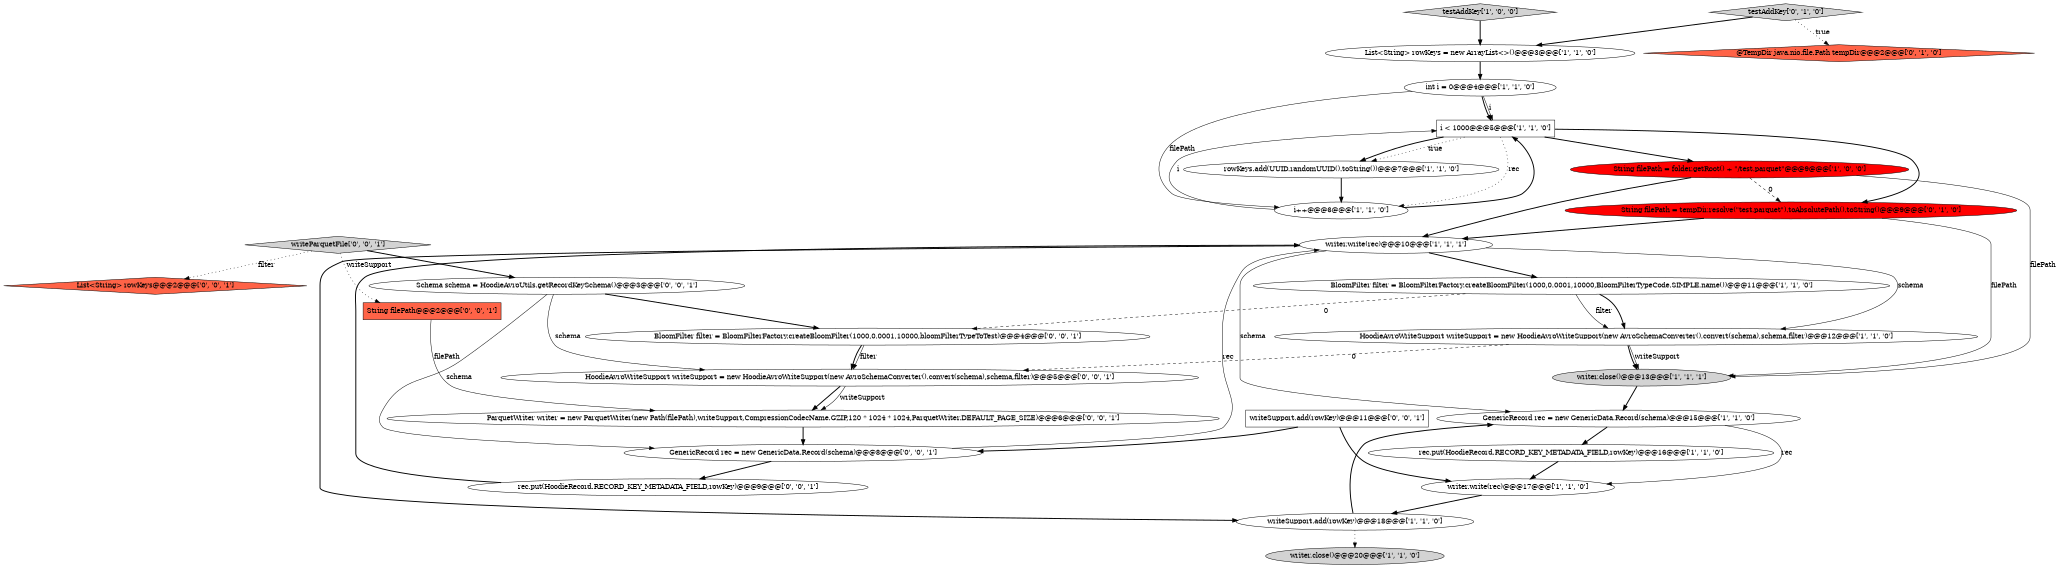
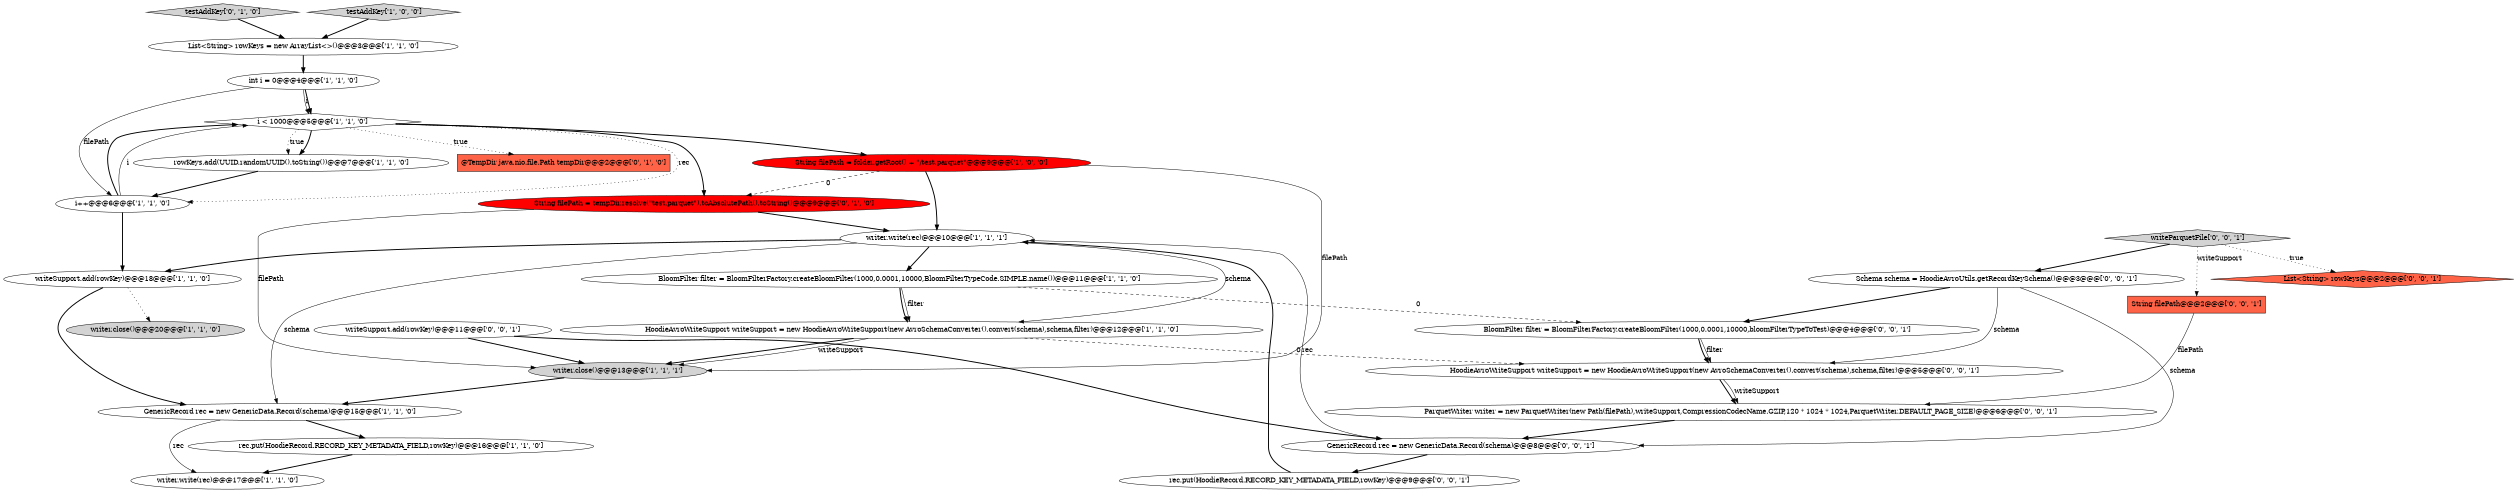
(1810, 31) -> (428, 141)
(1839, 53) -> (564, 163)
(1496, 129) -> (313, 122)
(266, 265) -> (2297, 259)
(1337, 419) -> (433, 330)
(1383, 469) -> (524, 350)
(1439, 504) -> (123, 239)
